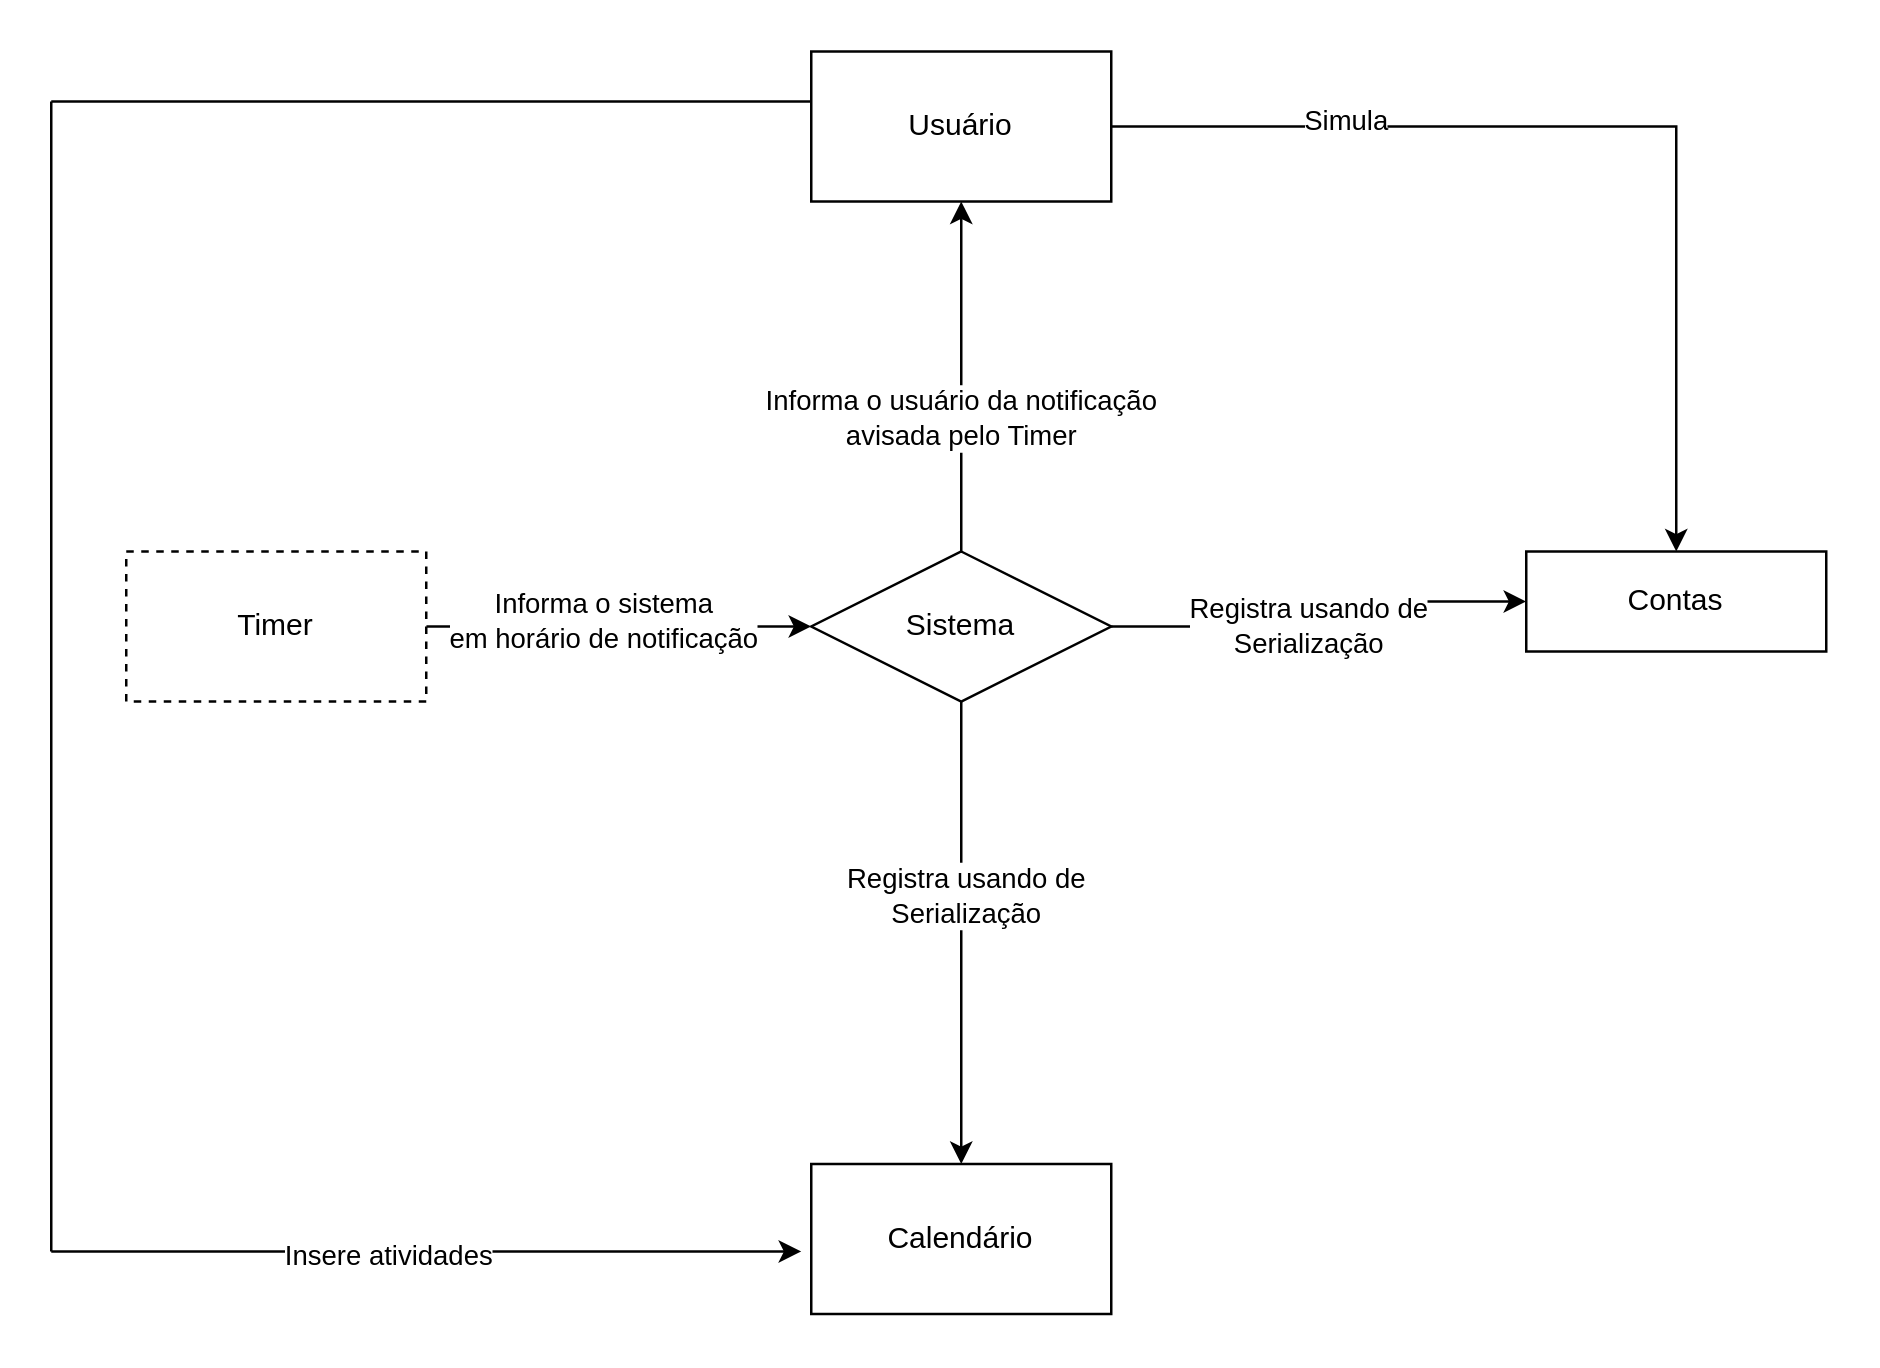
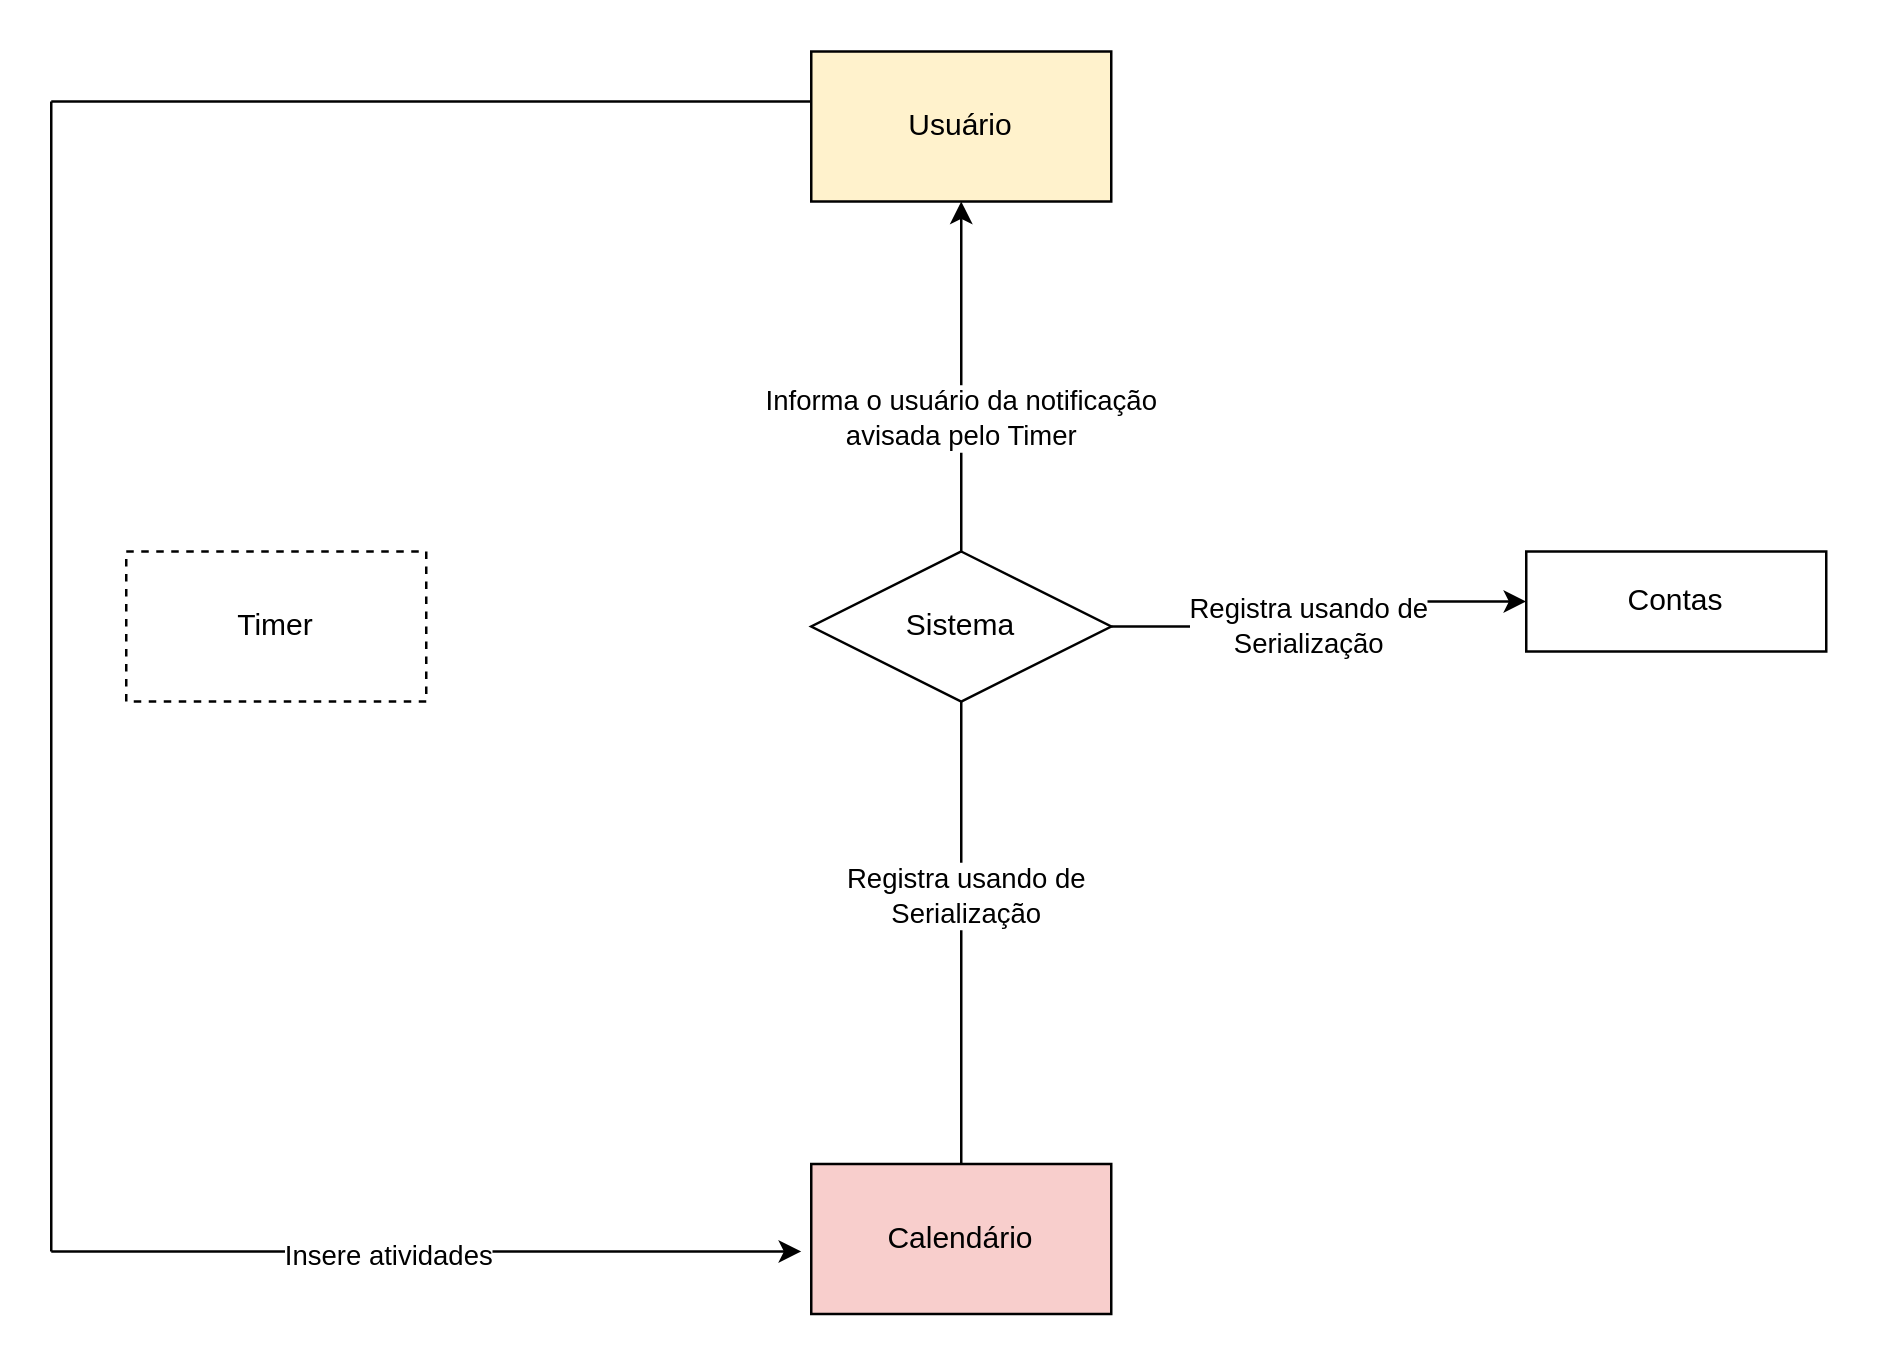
(961, 126) -> (961, 126)
(1598, 126) -> none
(775, 626) -> none
(961, 1146) -> (961, 1153)
(961, 1239) -> (961, 1239)
